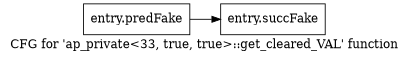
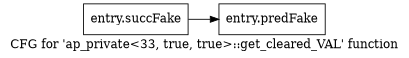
(201, 19) -> (199, 19)
